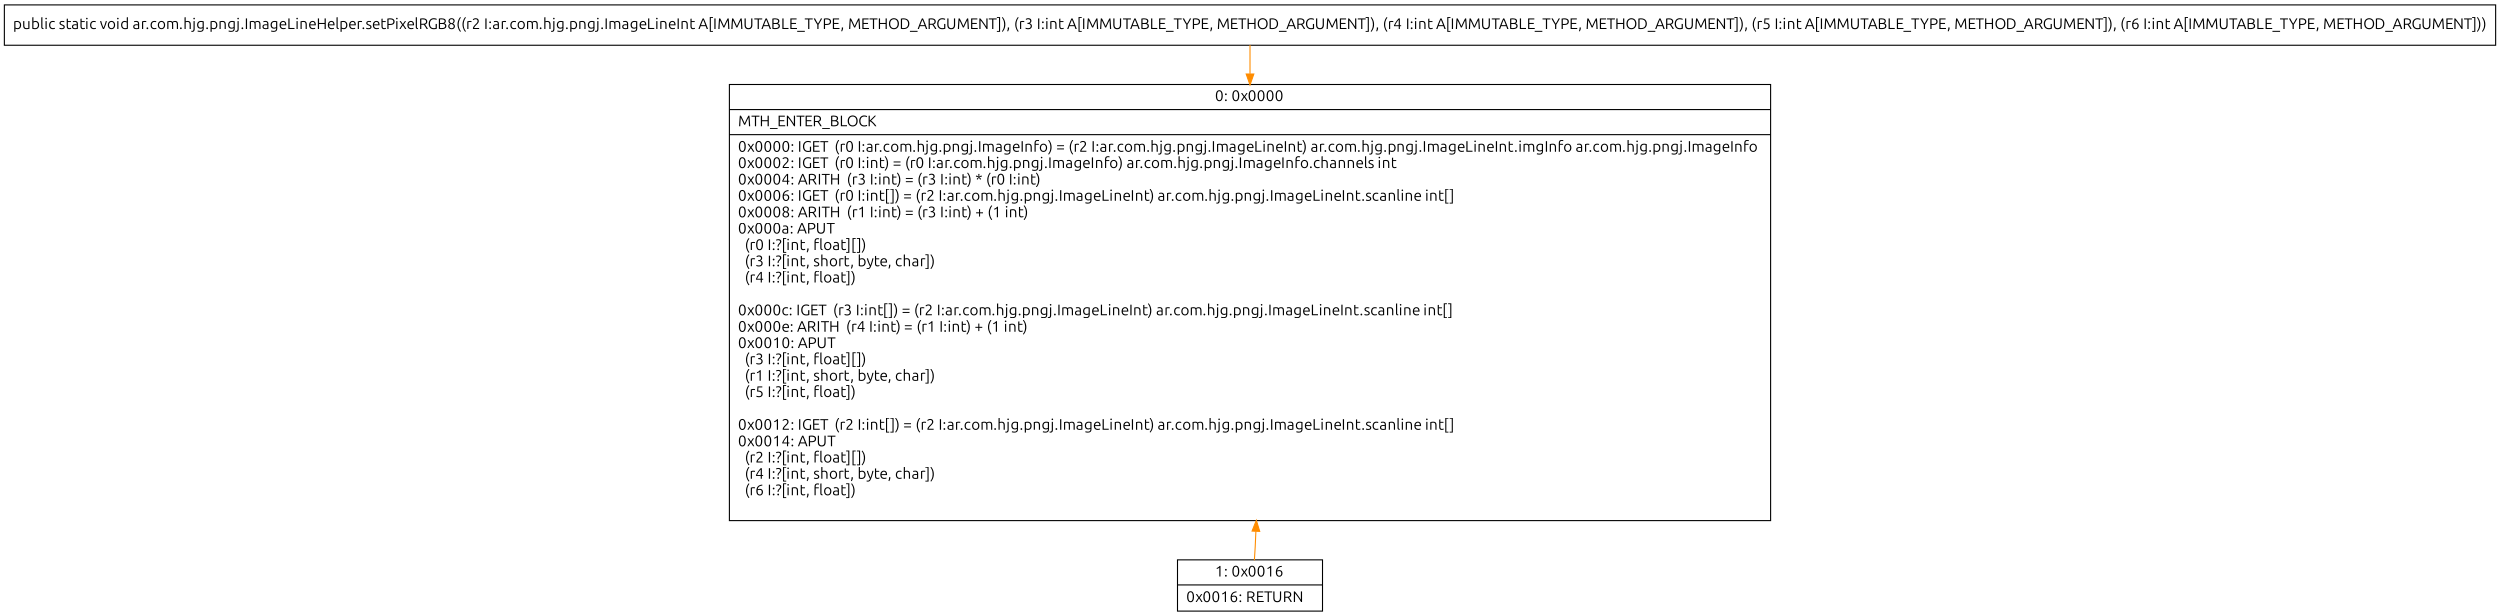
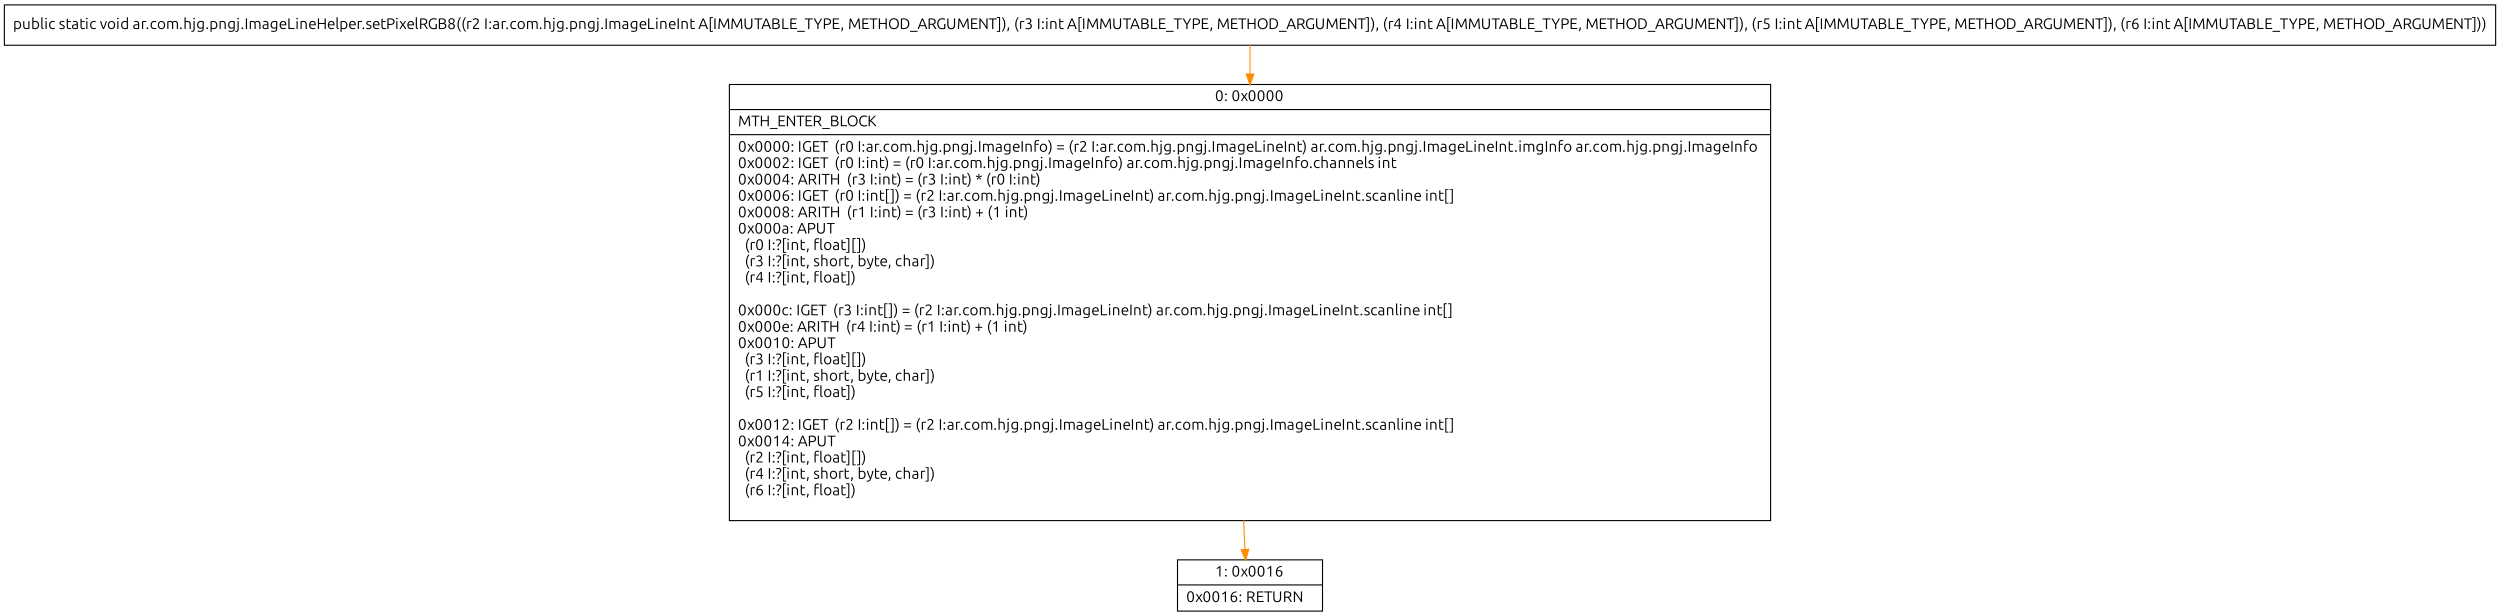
(1255, 546) -> (1244, 535)
